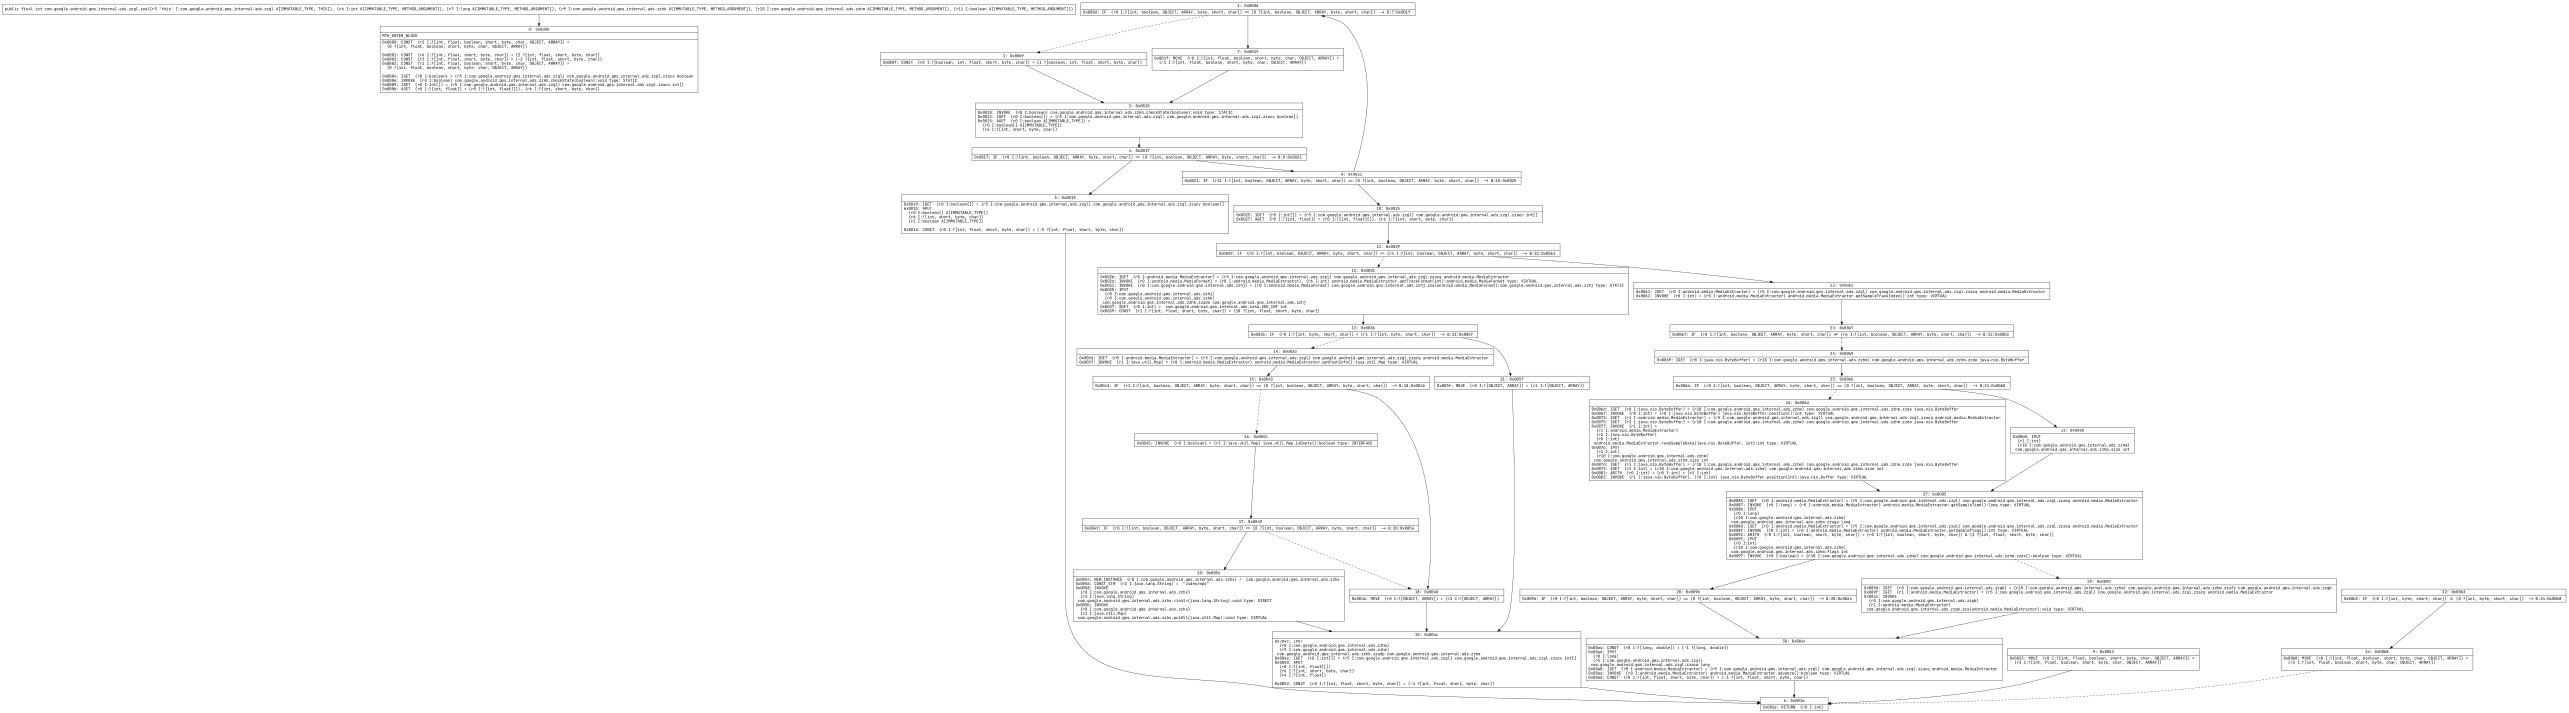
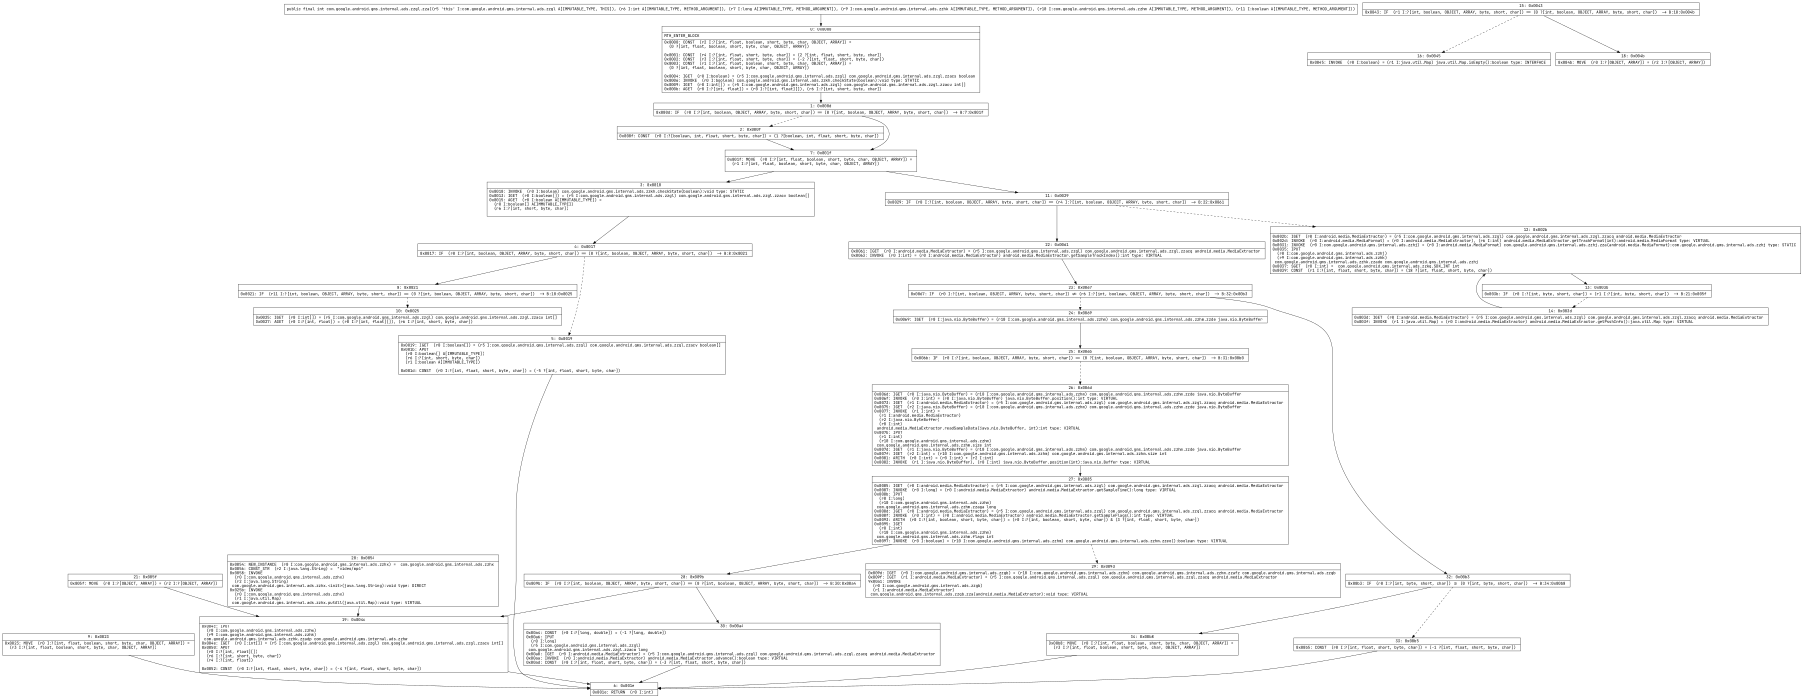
(1064, 84) -> (779, 144)
(1367, 85) -> (821, 96)
(1111, 177) -> (580, 295)
(1368, 194) -> (408, 301)
(920, 209) -> (417, 349)
(1388, 232) -> (951, 182)
(1493, 347) -> none
(1273, 370) -> (1480, 298)
none -> (1333, 413)
(2072, 440) -> none
(1250, 525) -> none
(1745, 539) -> (891, 524)
(1883, 597) -> (887, 582)
(1094, 605) -> (249, 590)
(1427, 615) -> (581, 602)
(1958, 625) -> none
(1291, 641) -> (218, 626)
none -> (1407, 644)
(2077, 697) -> (869, 678)
